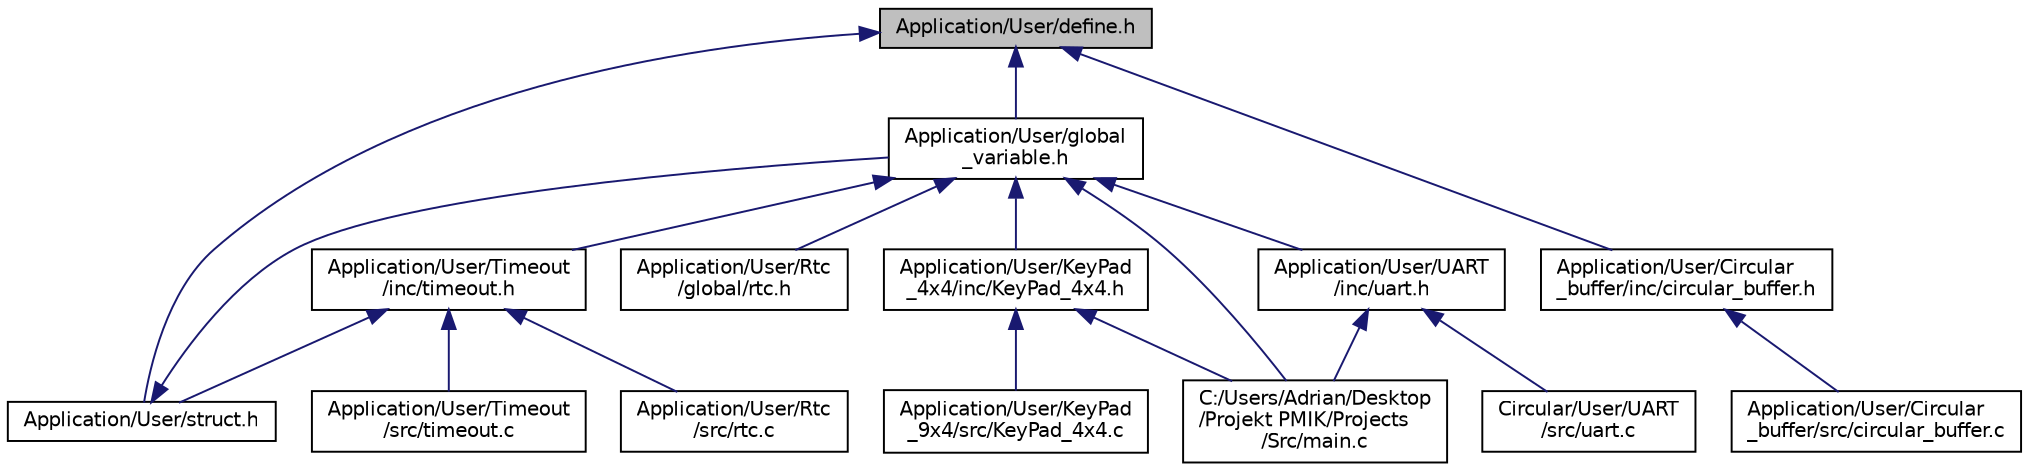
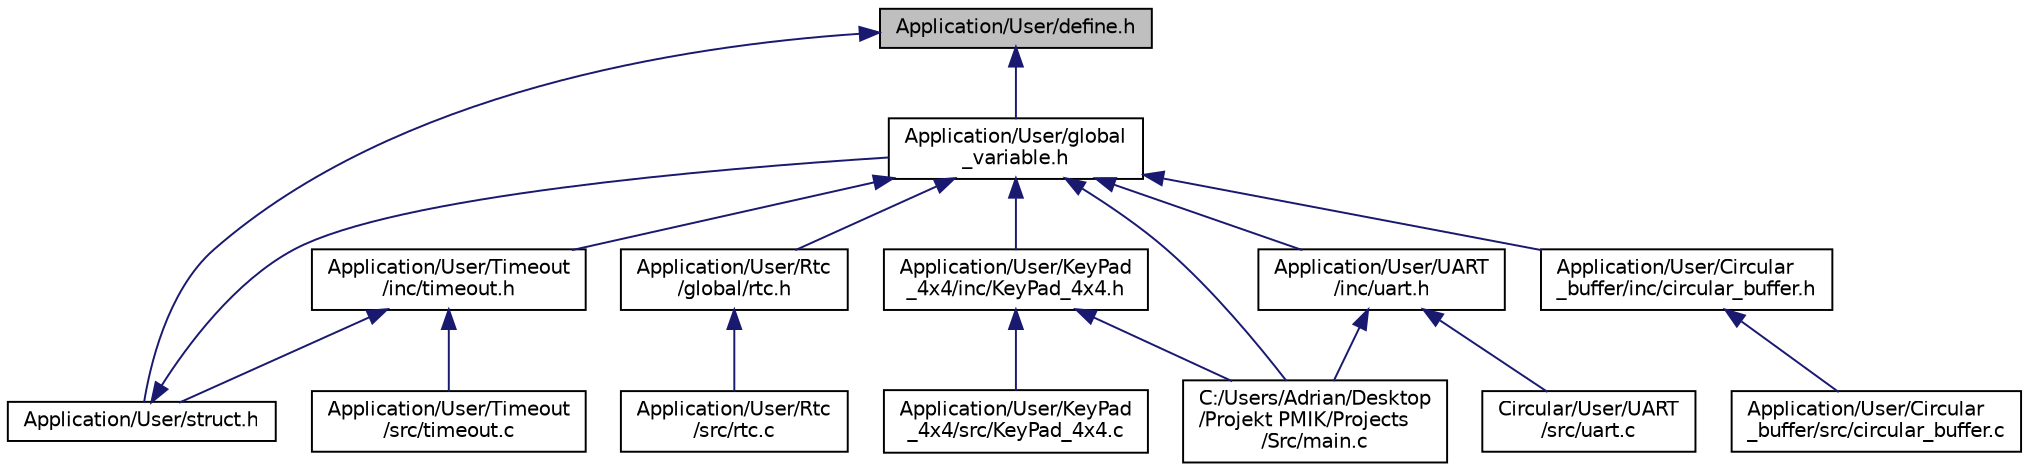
(1346, 152) -> (1353, 214)
(600, 355) -> (734, 360)
(1016, 421) -> (1016, 421)
